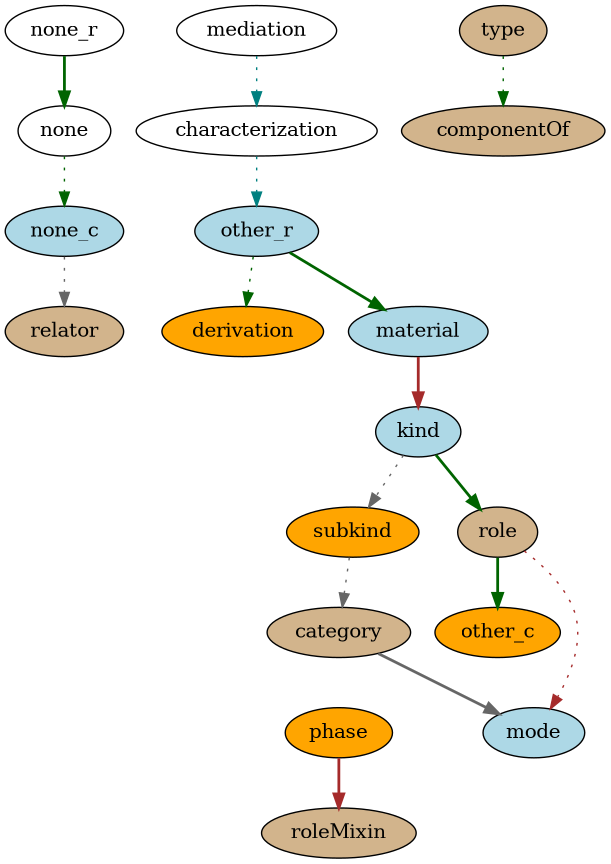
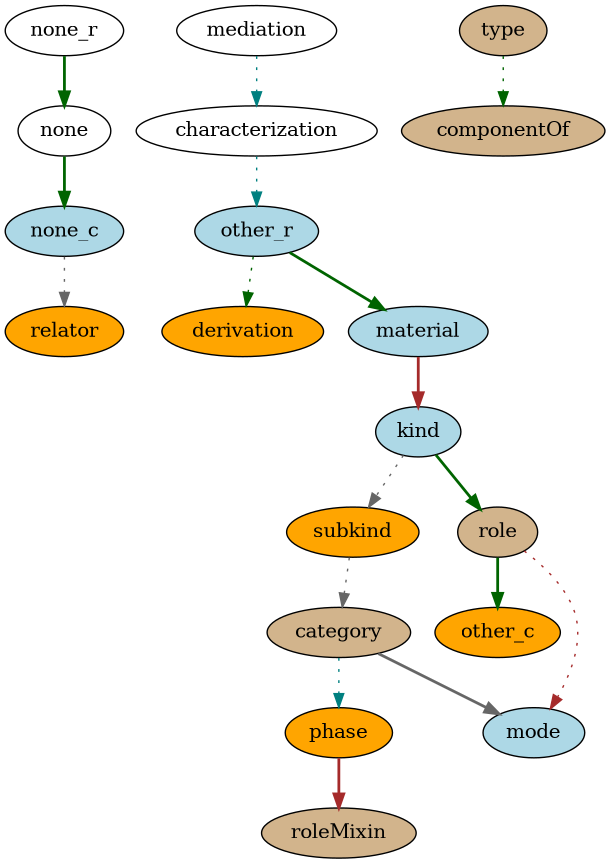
(64, 174) -> (64, 174)
(64, 332) -> (64, 332)
none -> (339, 676)
